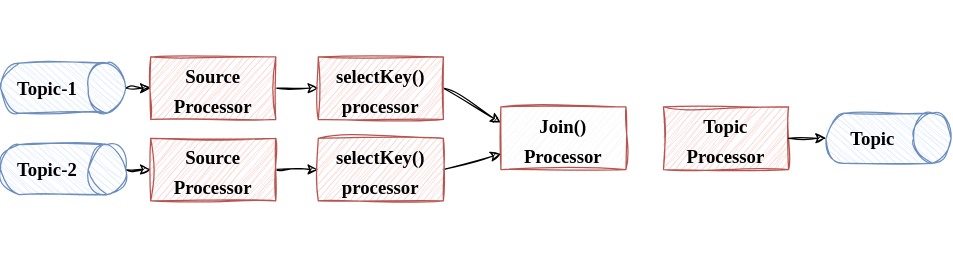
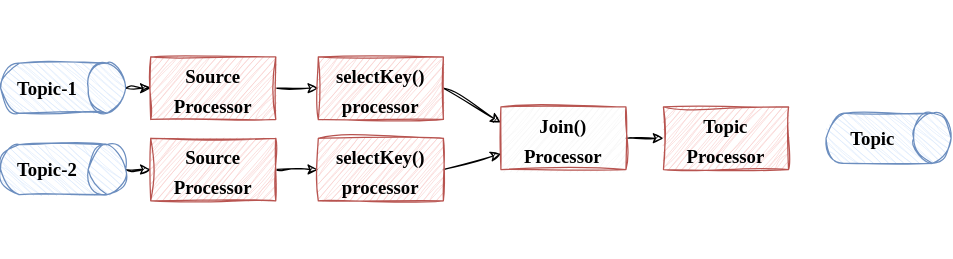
none -> (640, 138)
(804, 138) -> none
